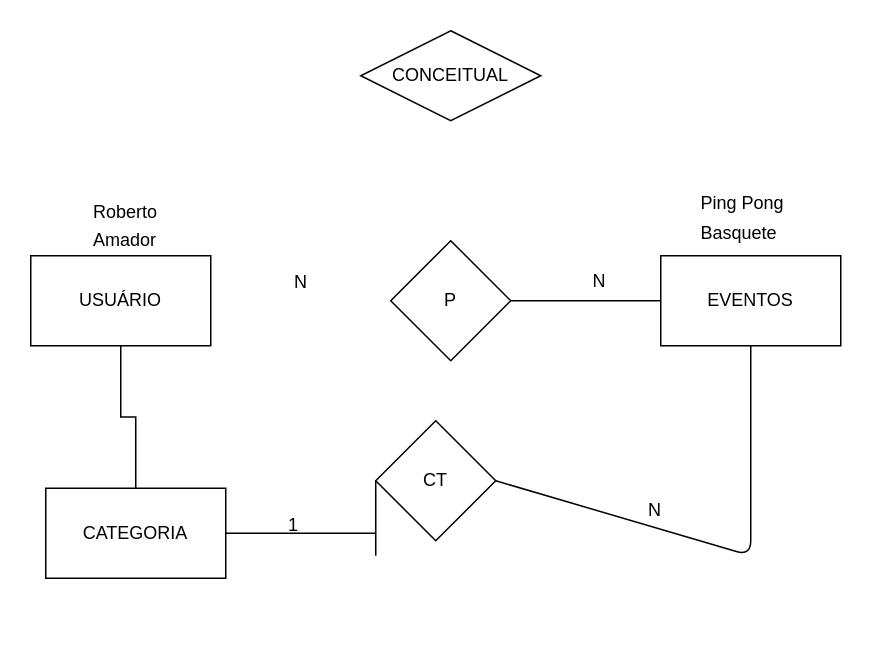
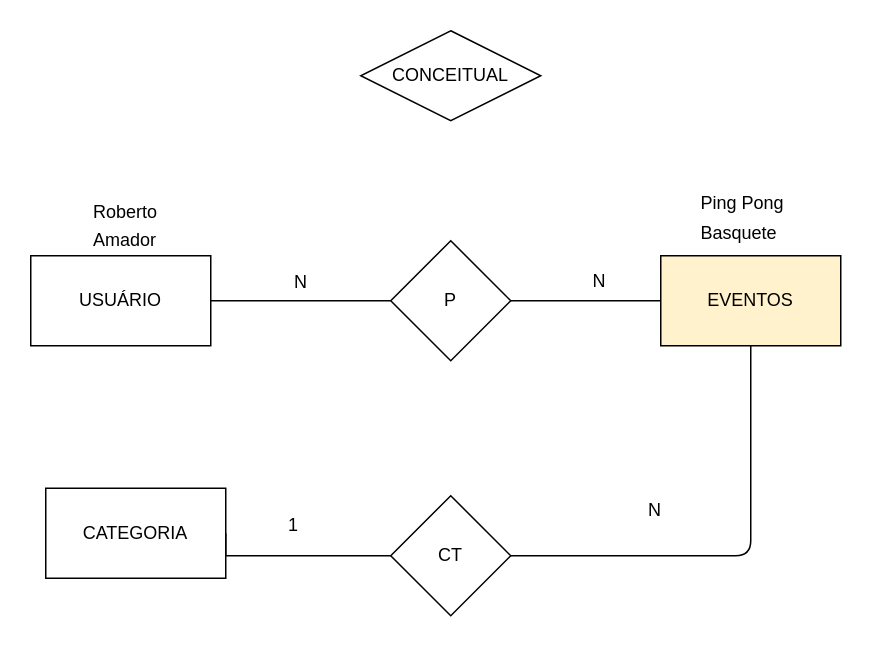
(751, 301) -> (751, 301)
(128, 417) -> (301, 301)
(436, 481) -> (451, 556)
